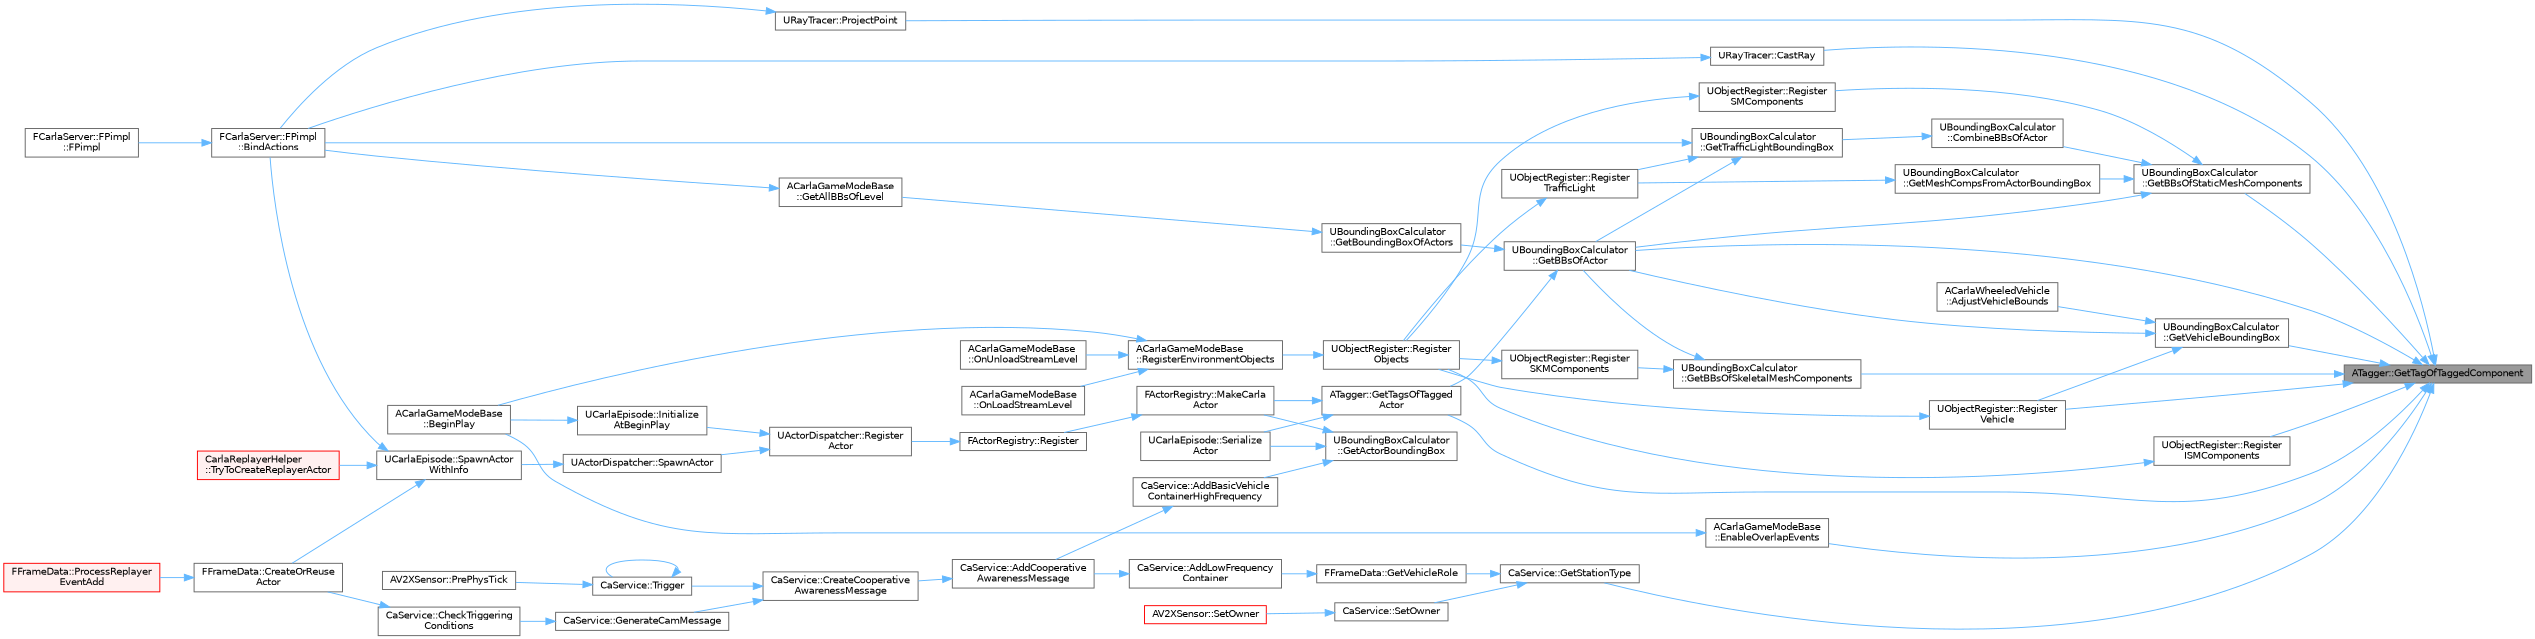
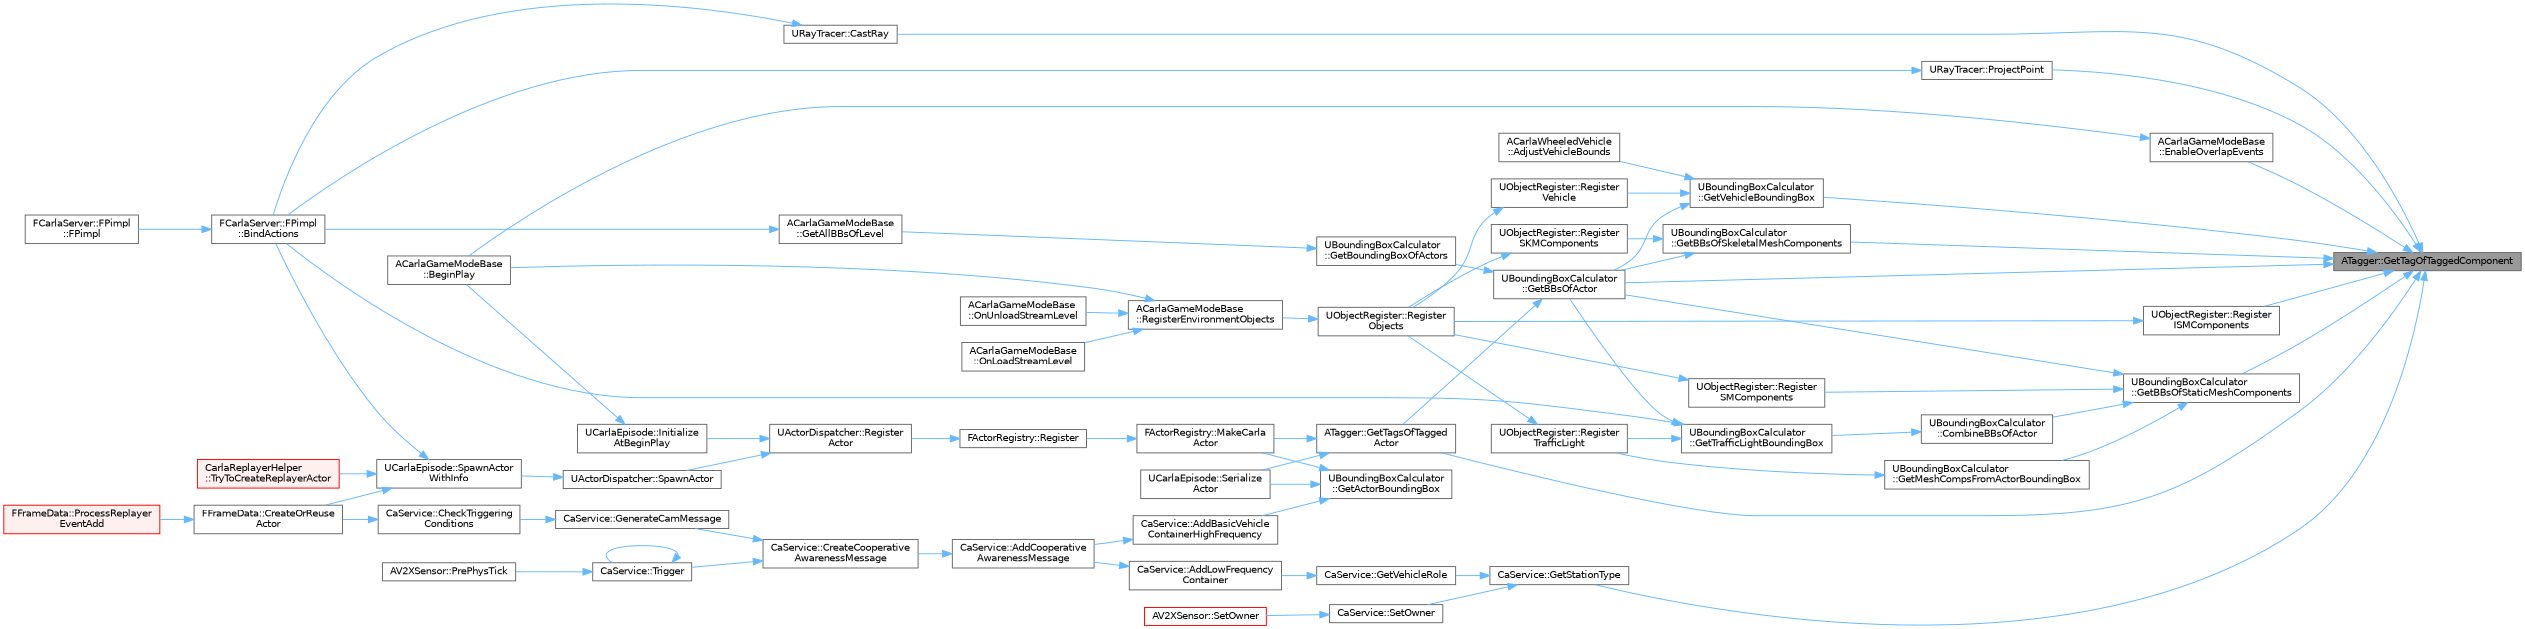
(2204, 397) -> none
(1391, 574) -> (1386, 576)
